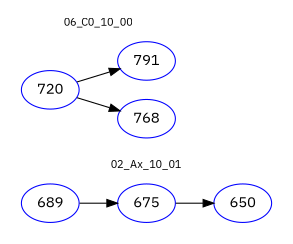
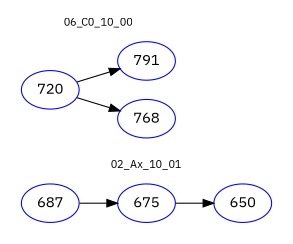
(50, 203) -> (50, 203)
